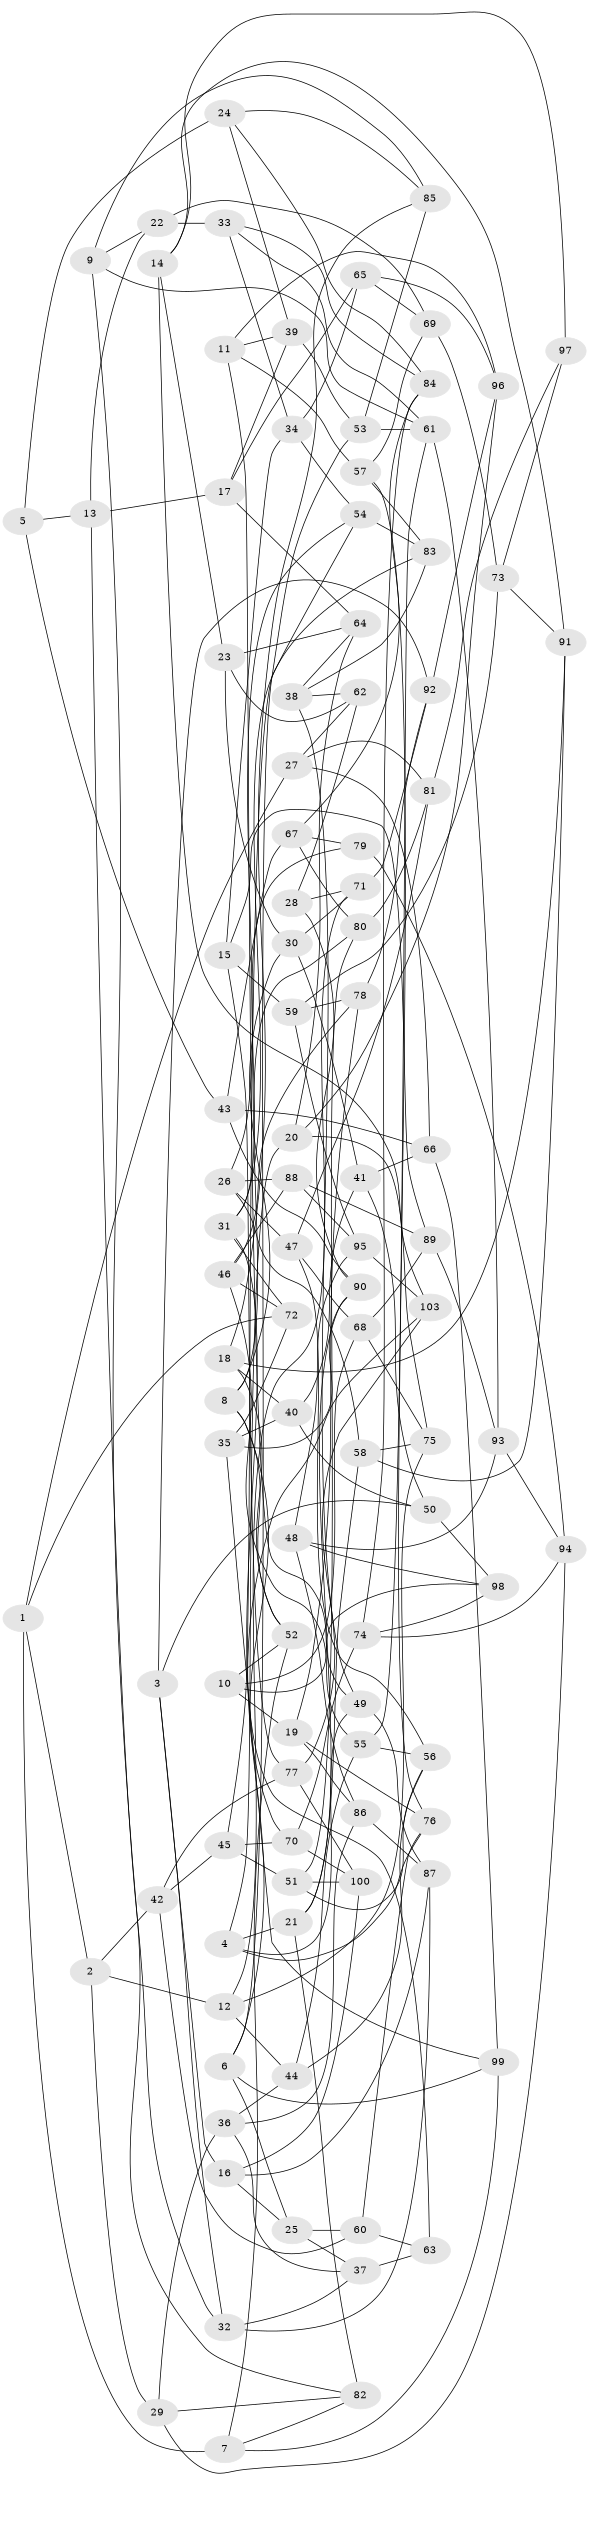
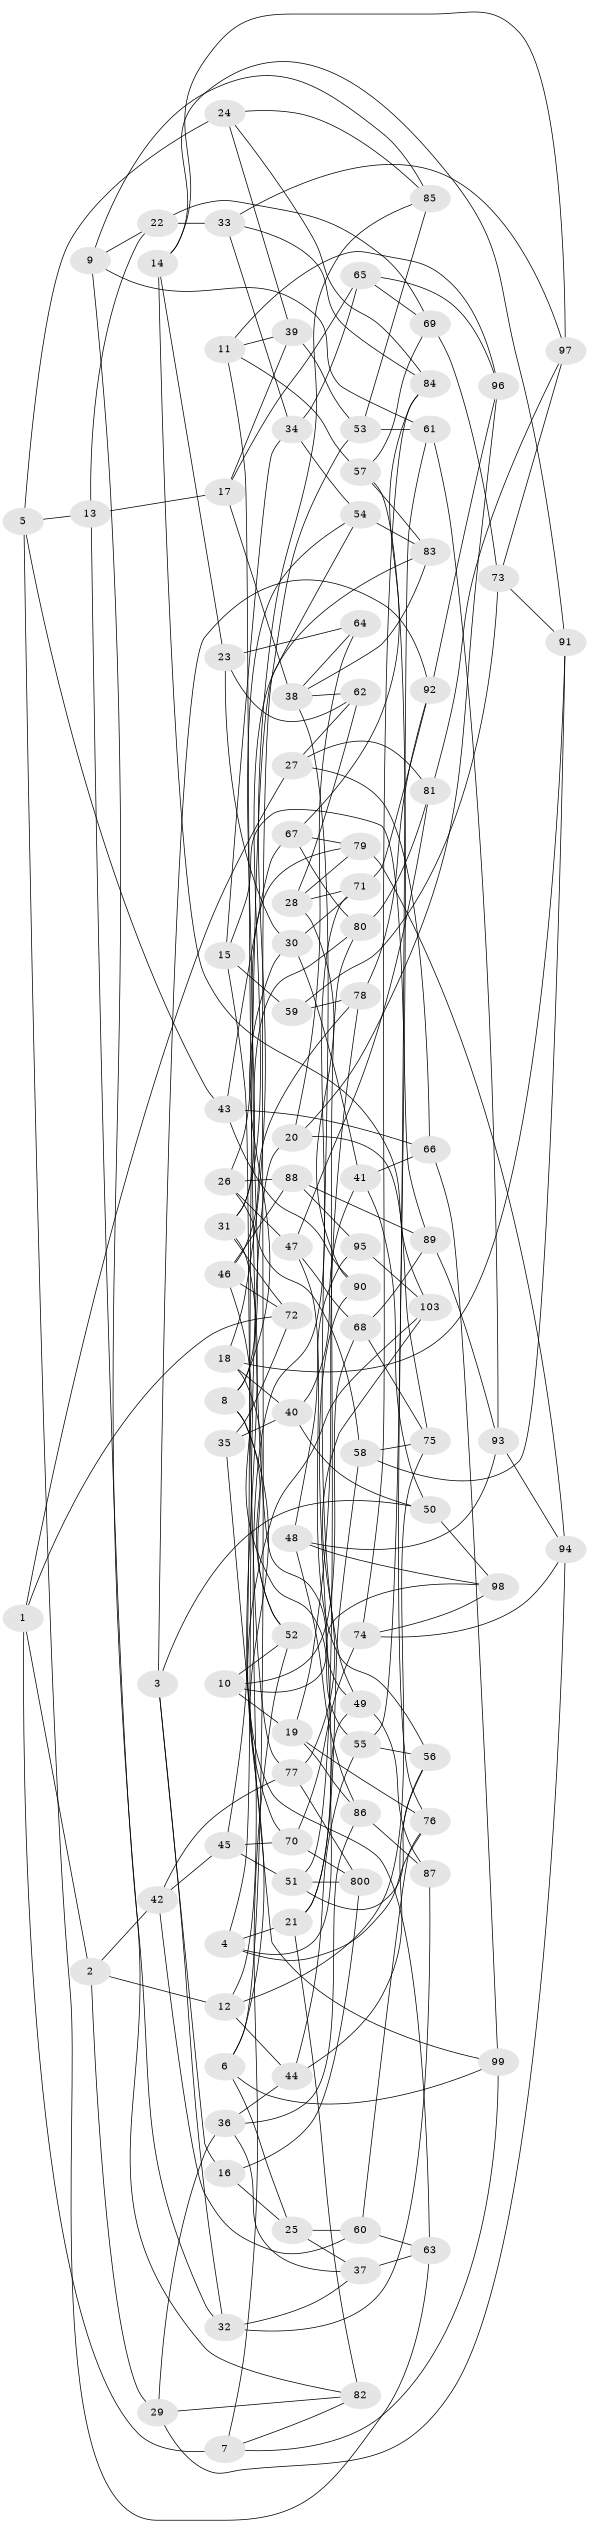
(325, 320) -> (440, 174)
(301, 566) -> (260, 599)
none -> (330, 872)
(314, 1110) -> none
(303, 1440) -> none
none -> (56, 1757)
(361, 1882) -> (361, 1882)
(372, 2083) -> none
